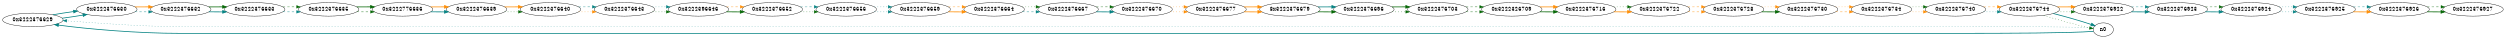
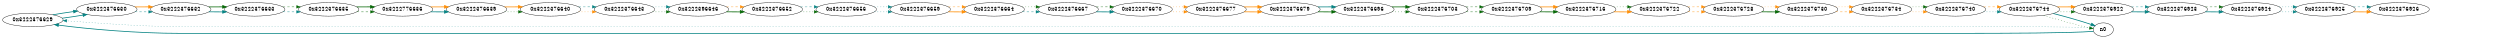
(1290, 9) -> (1290, 9)
(1512, 9) -> (1512, 9)
(2473, 9) -> none
